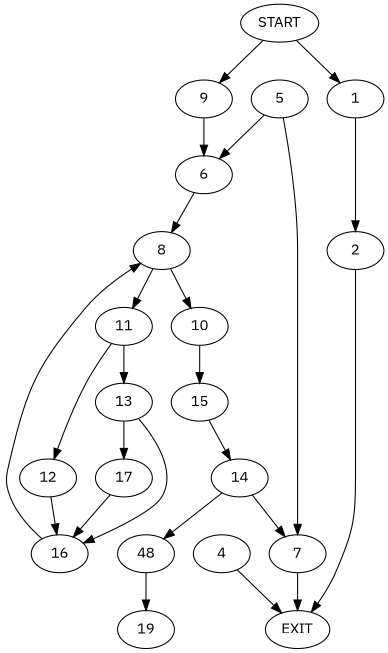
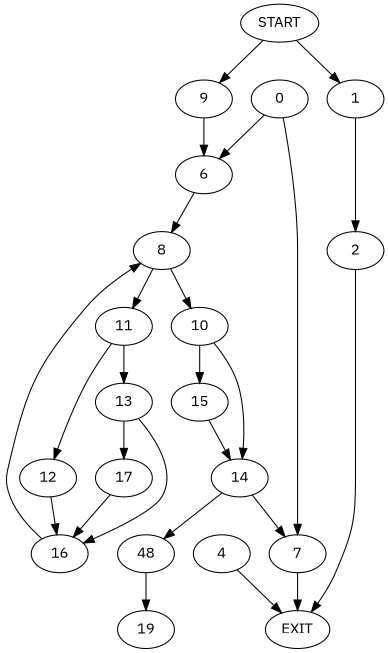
(280, 99) -> (280, 99)
none -> (240, 392)
